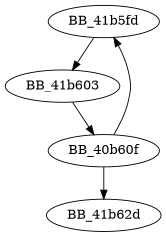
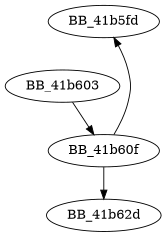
(86, 50) -> none
(104, 151) -> (104, 151)
